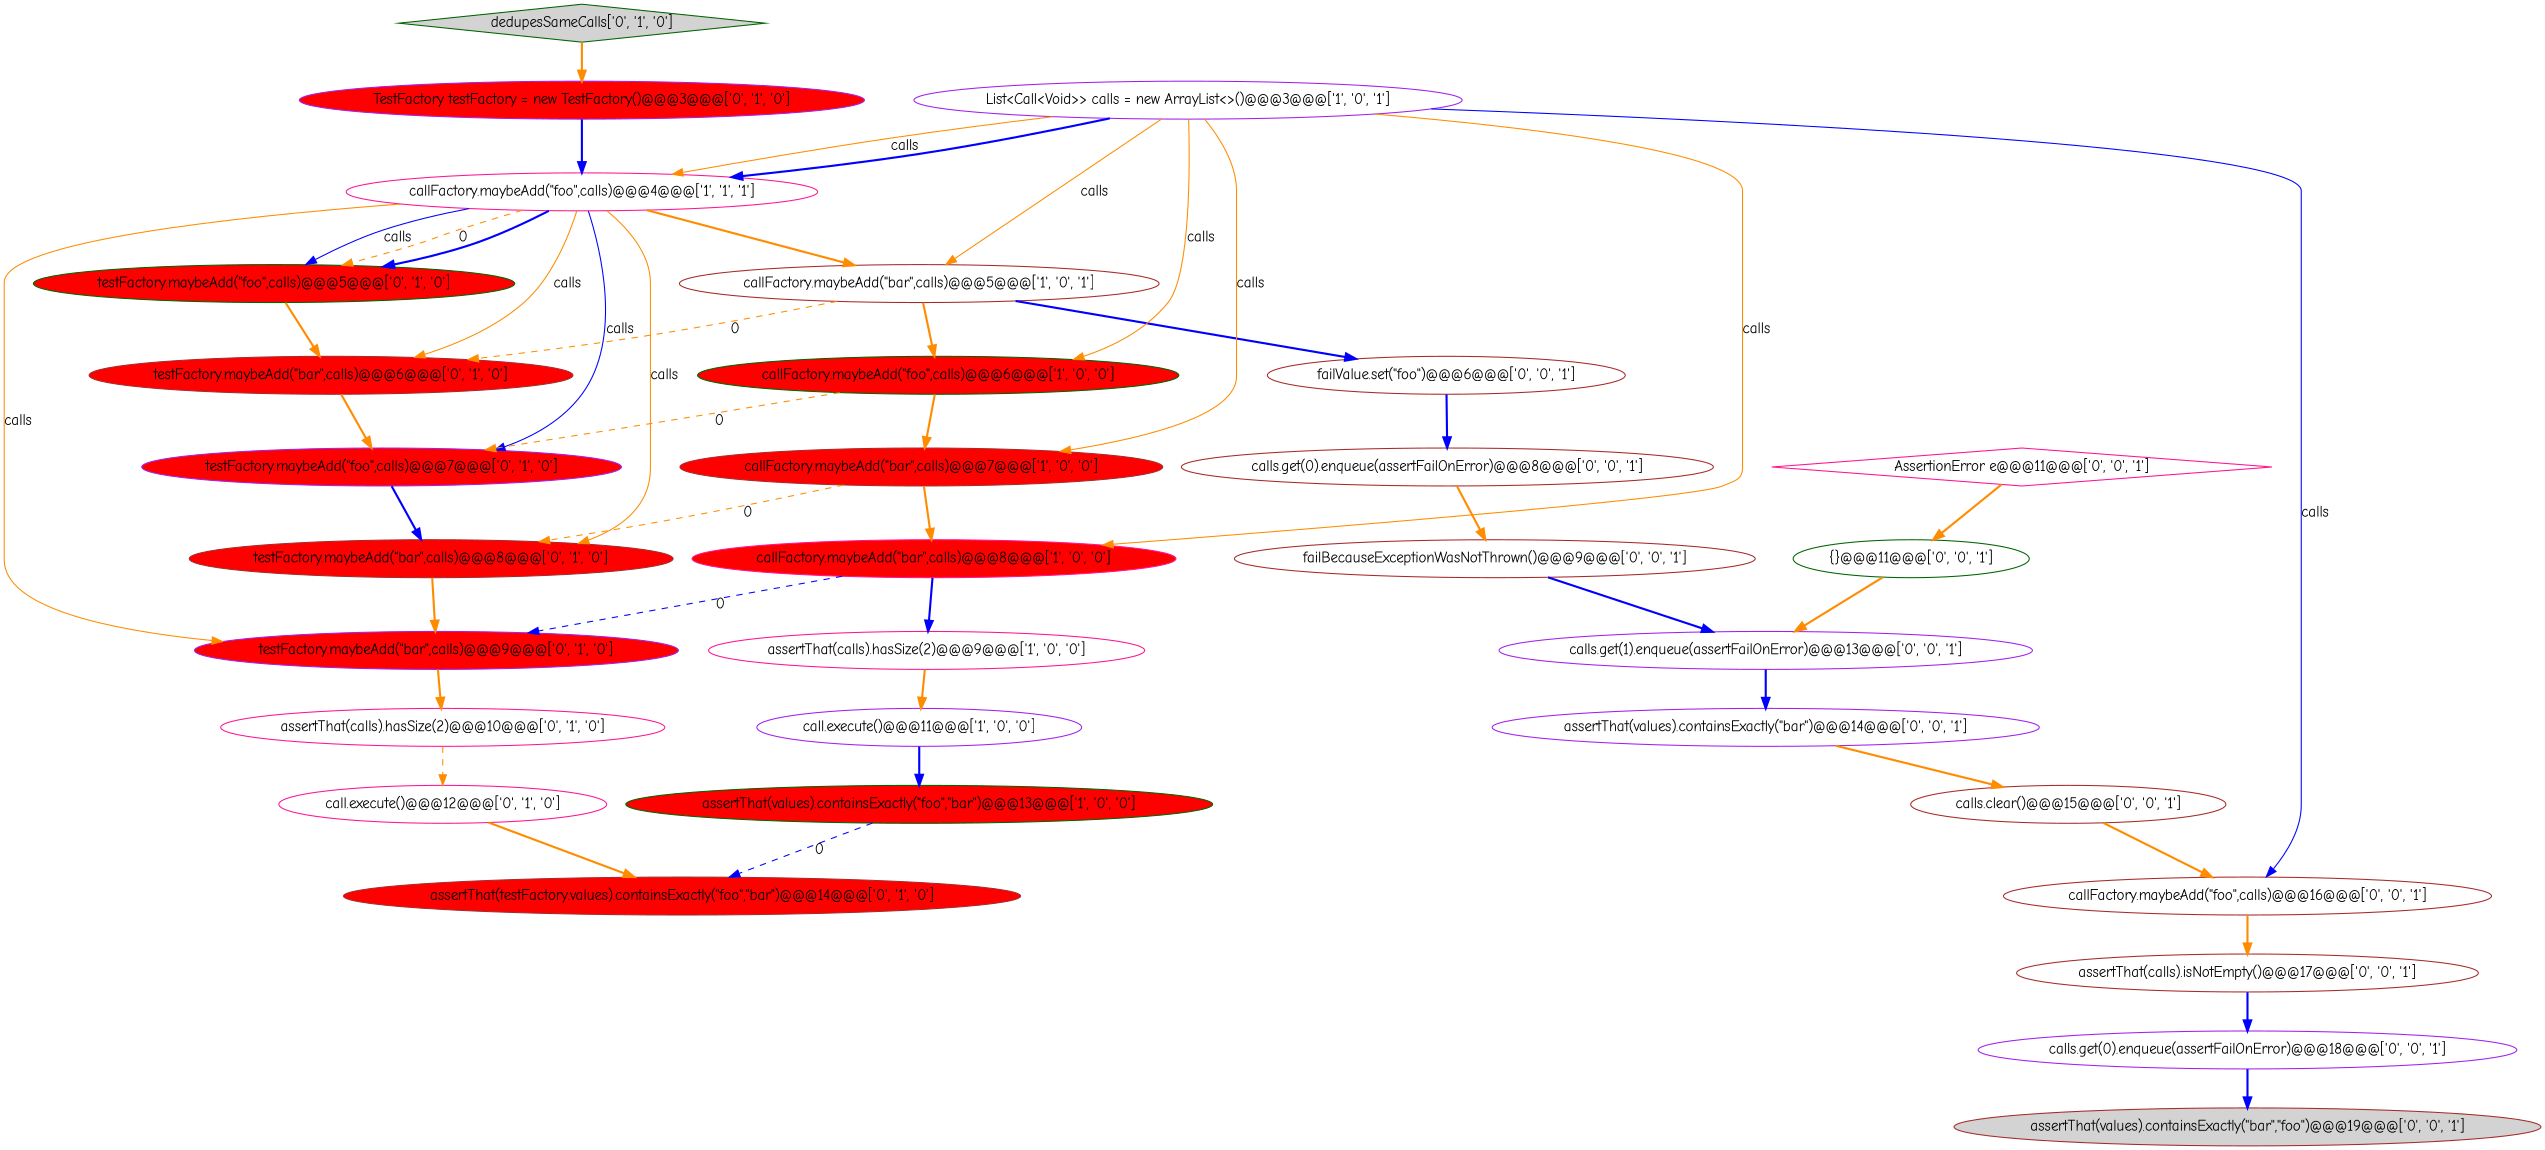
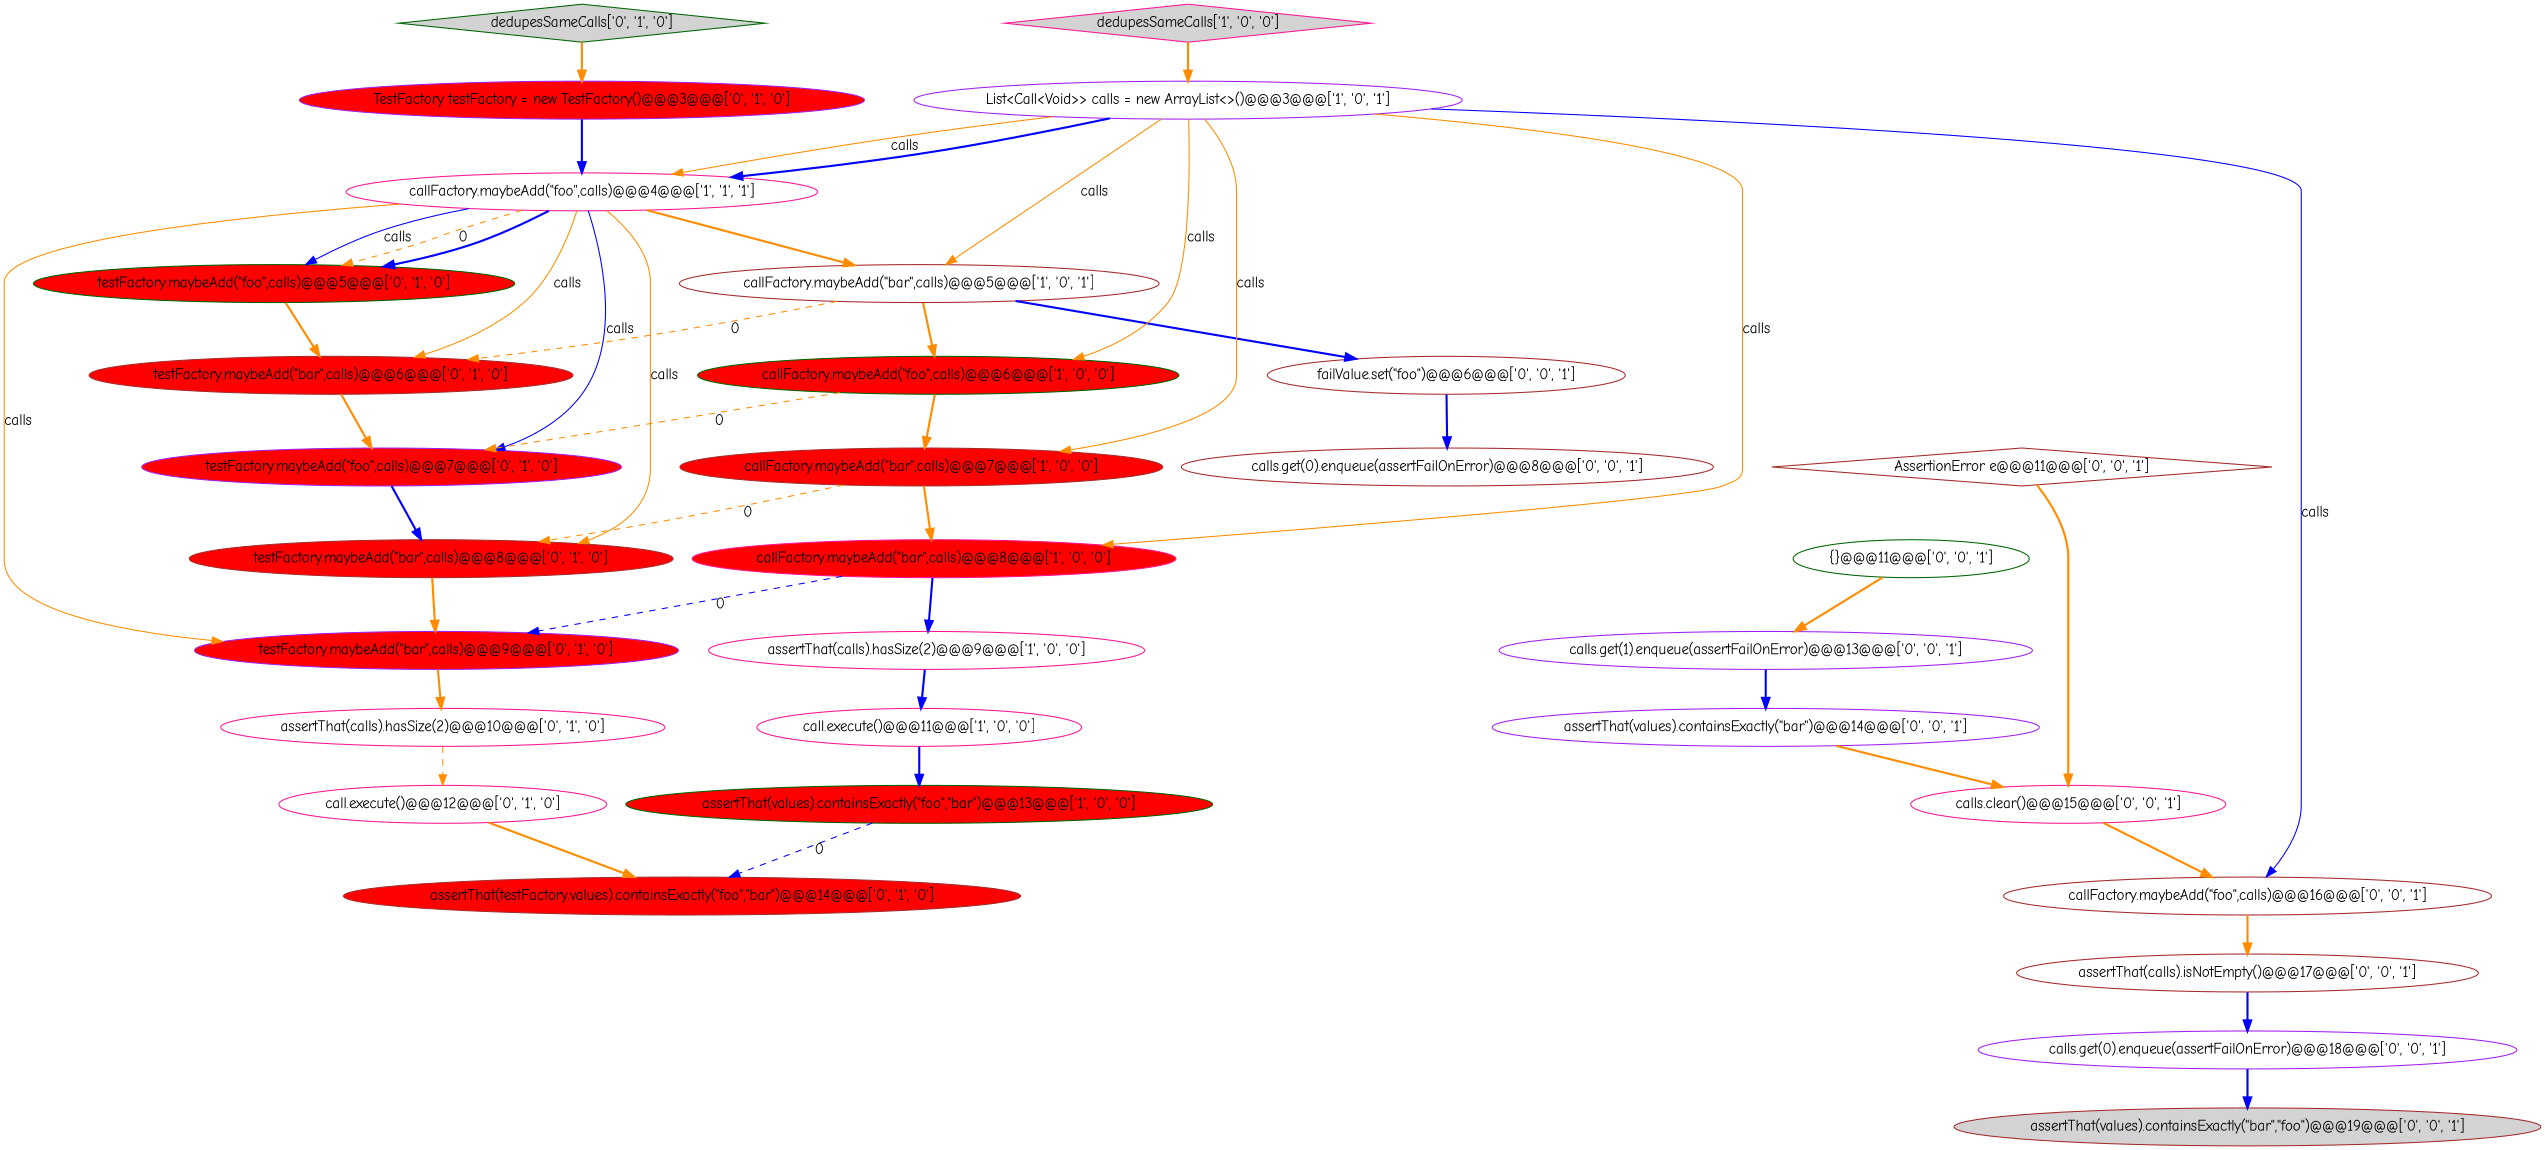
none -> (1188, 23)
(2022, 467) -> (2022, 467)
(1972, 509) -> (2068, 626)
(1495, 559) -> none
(923, 684) -> (923, 684)
(919, 727) -> (919, 727)
(2068, 804) -> (2068, 804)
